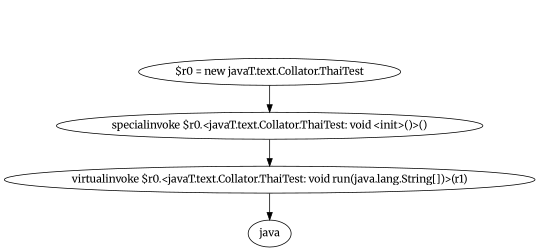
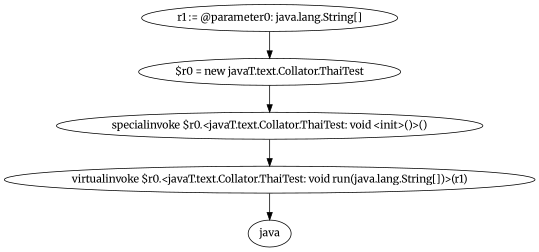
none -> (270, 18)
